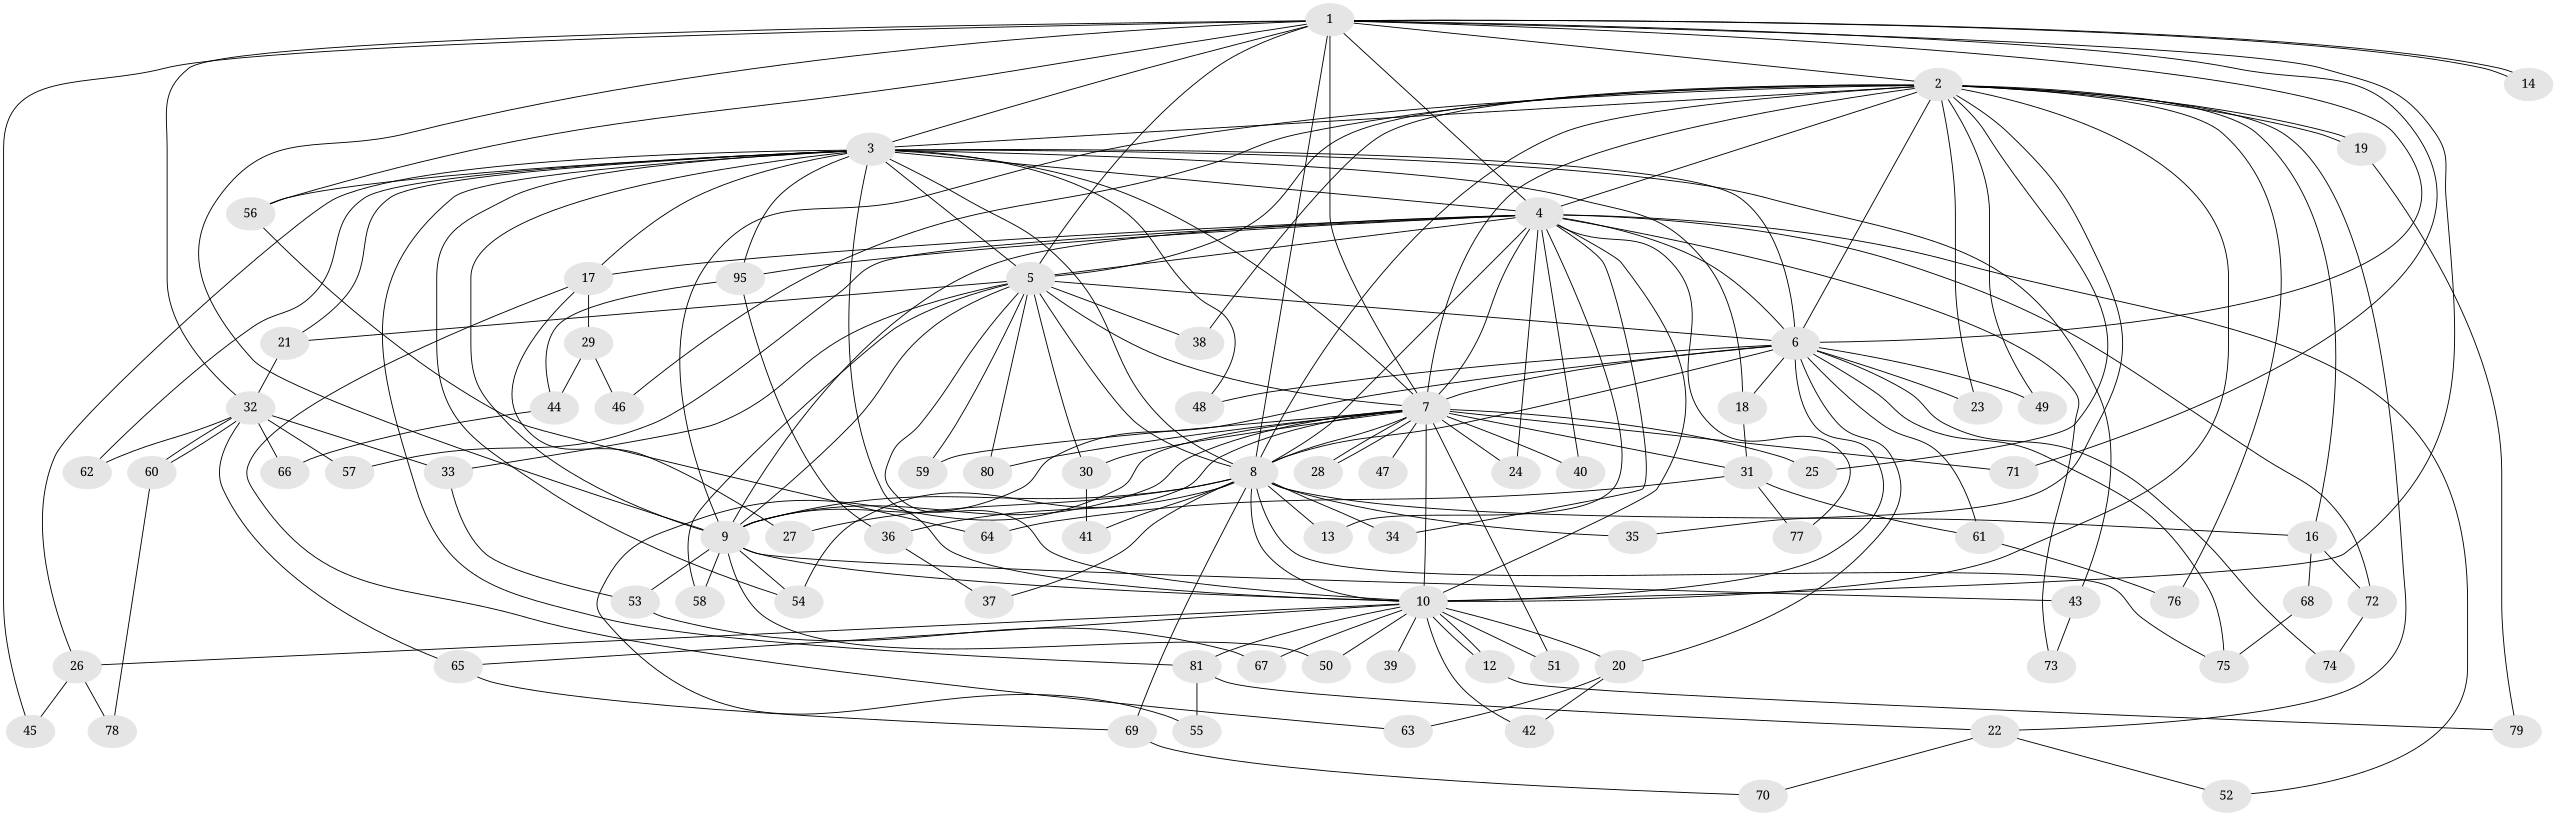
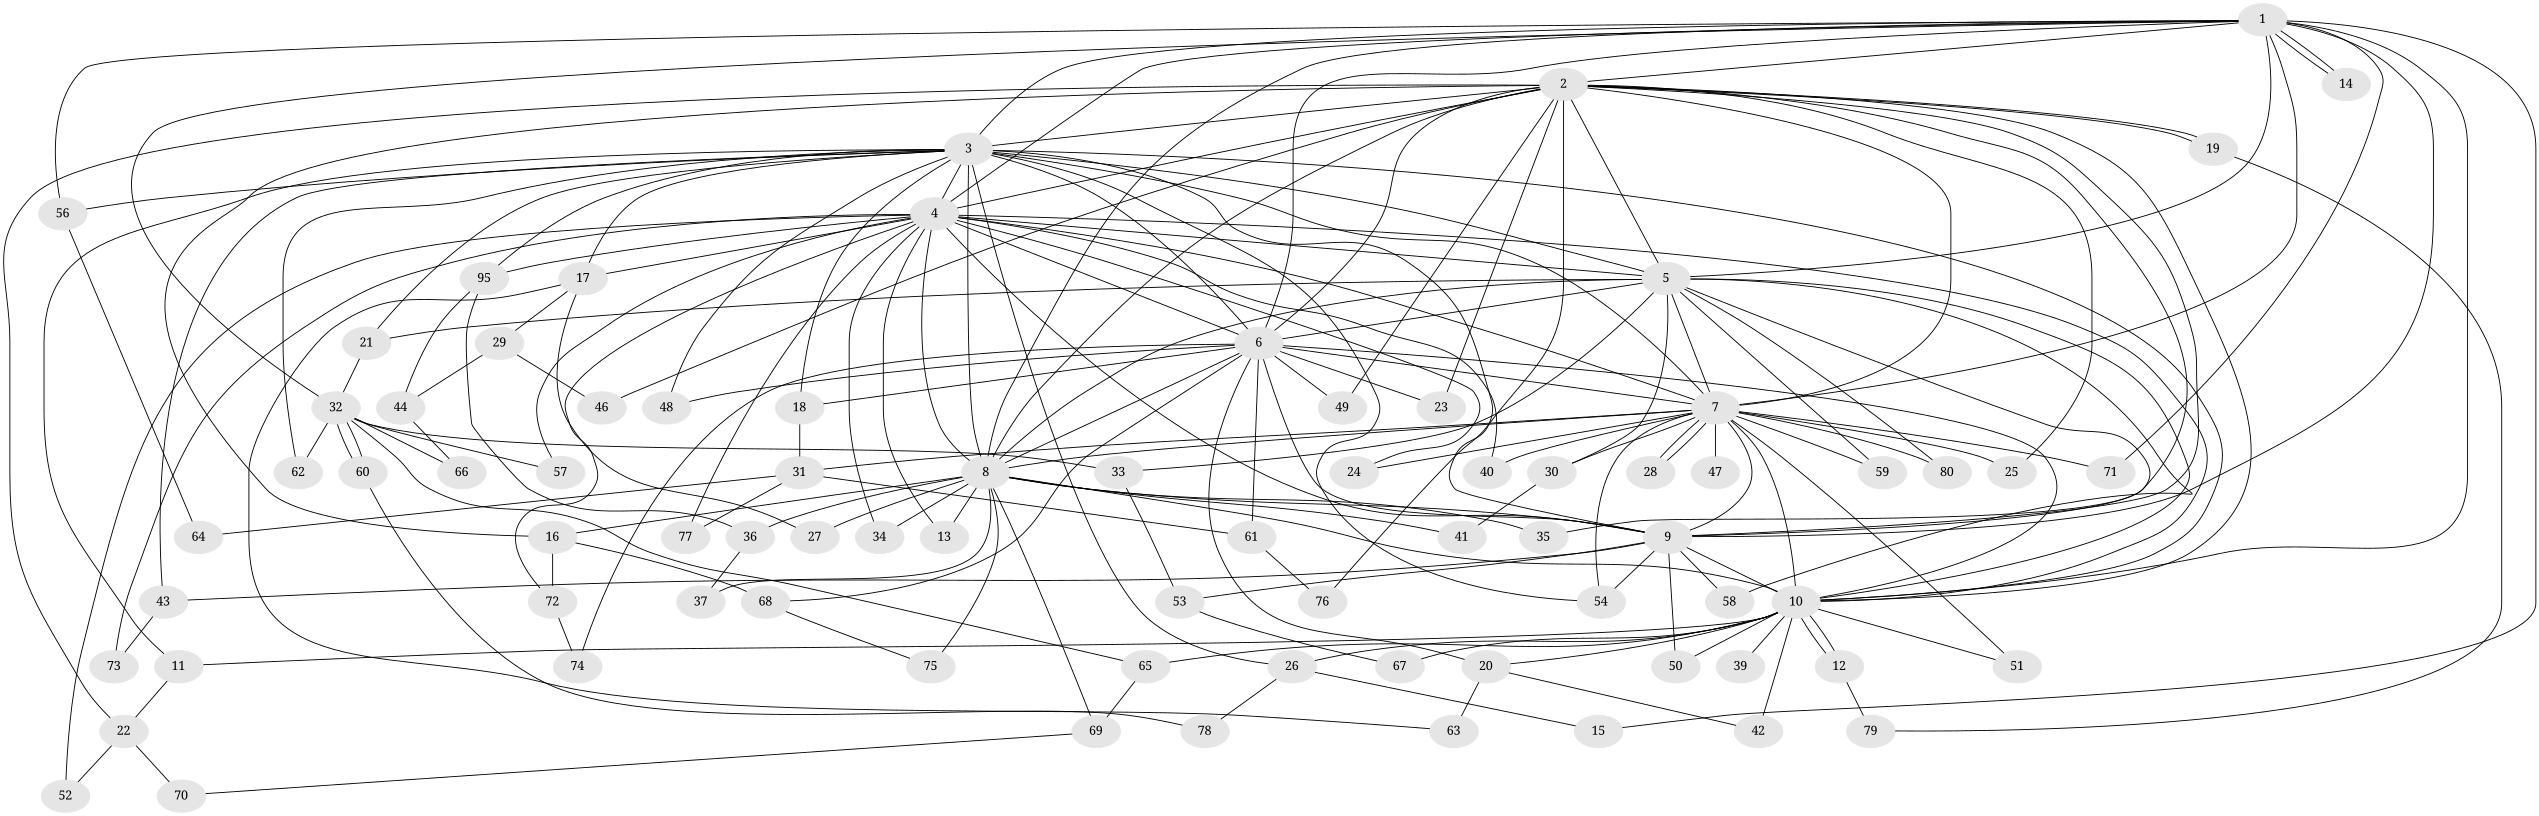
(1200, 343) -> none
(2042, 455) -> (1036, 519)
(1197, 667) -> (179, 667)
(31, 731) -> (1599, 731)
(1197, 731) -> none
